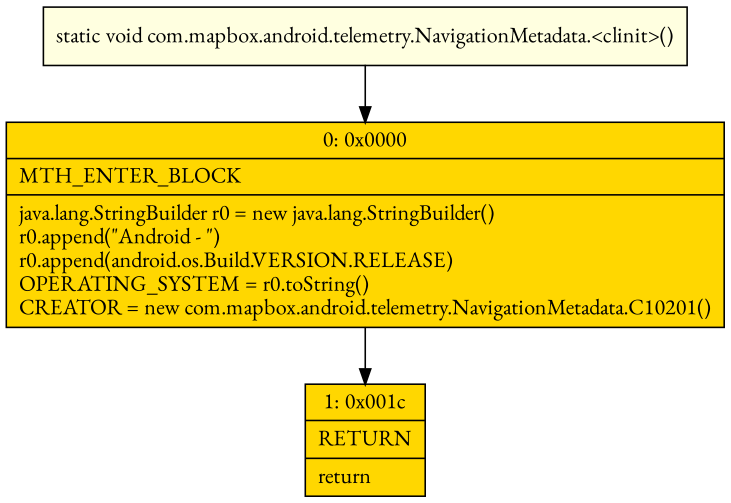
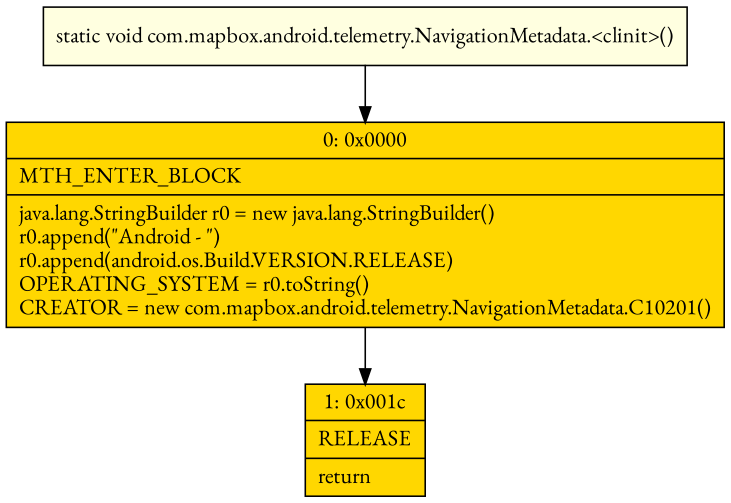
(365, 439) -> (365, 439)
